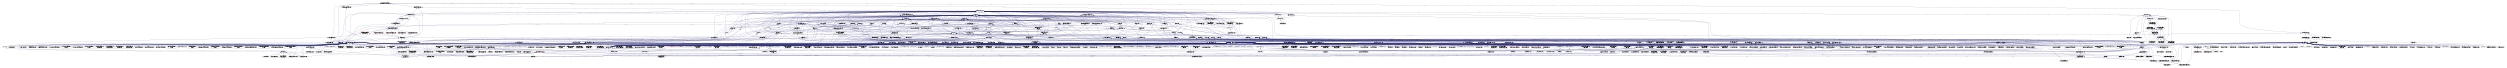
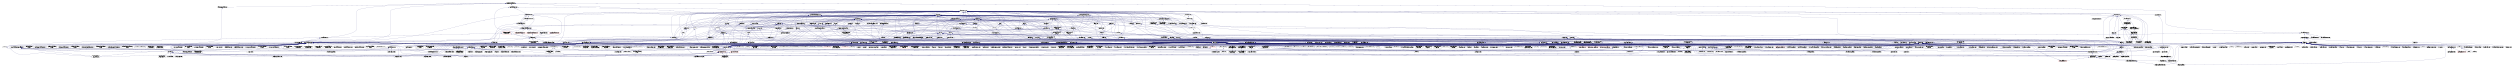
none -> (2368, 47)
